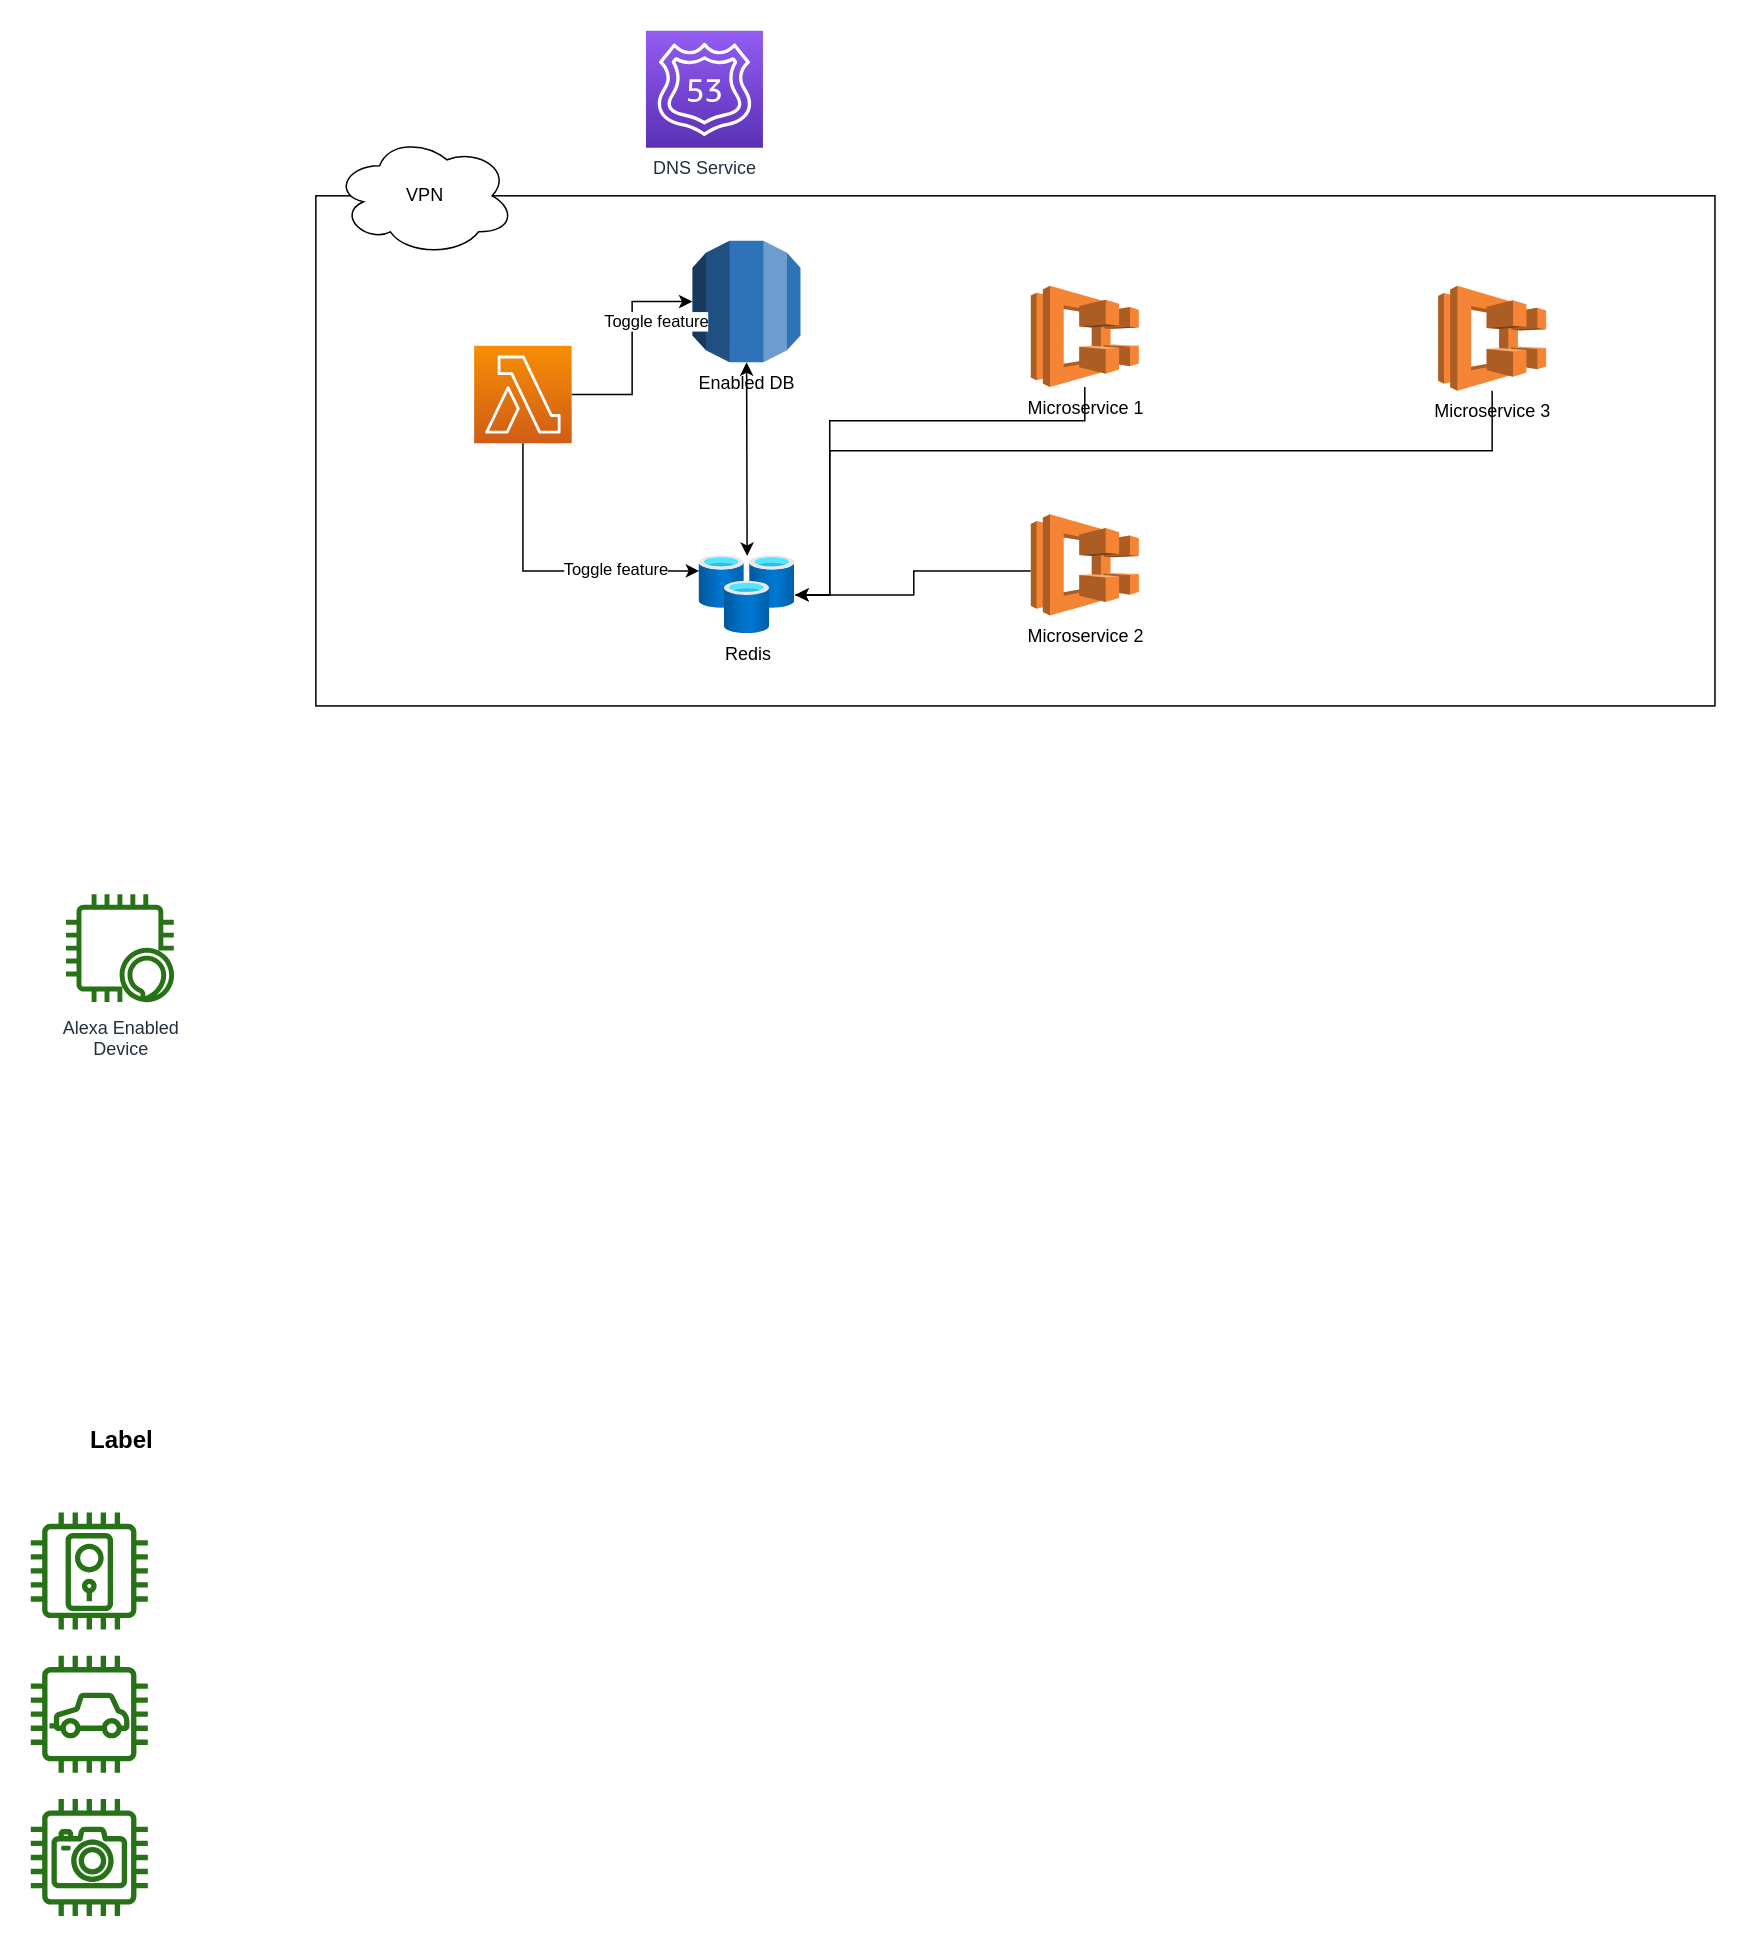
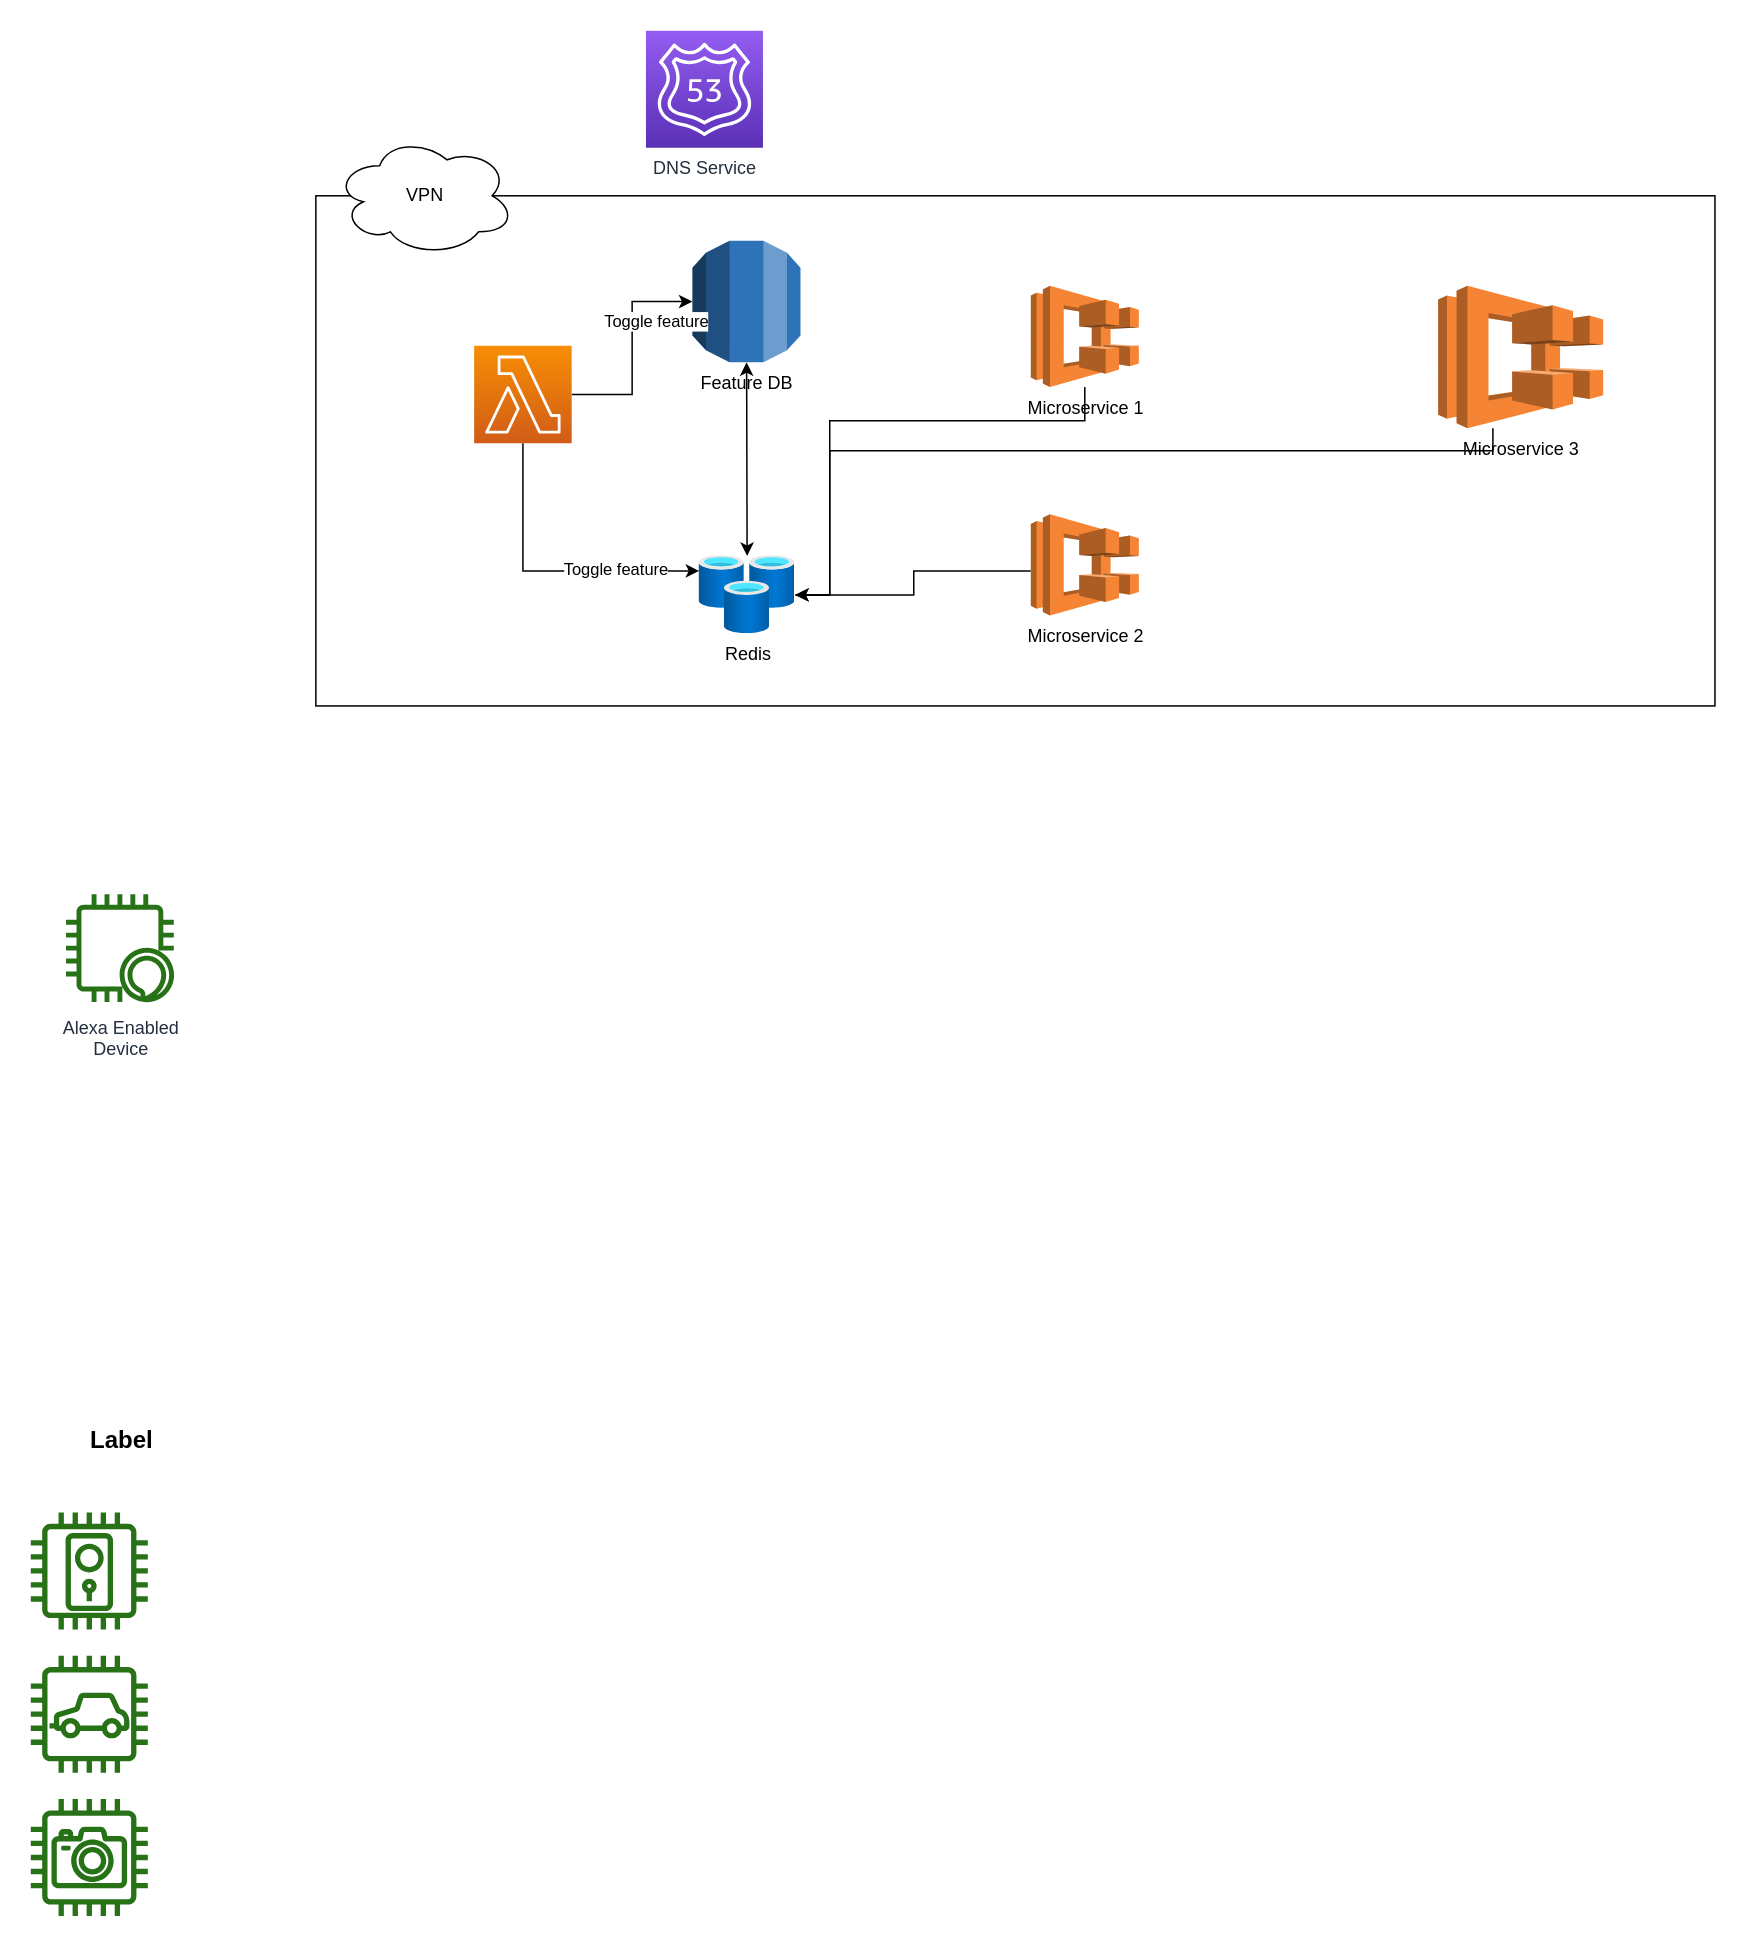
(1492, 338) -> (1520, 357)
(747, 384) -> (747, 384)
